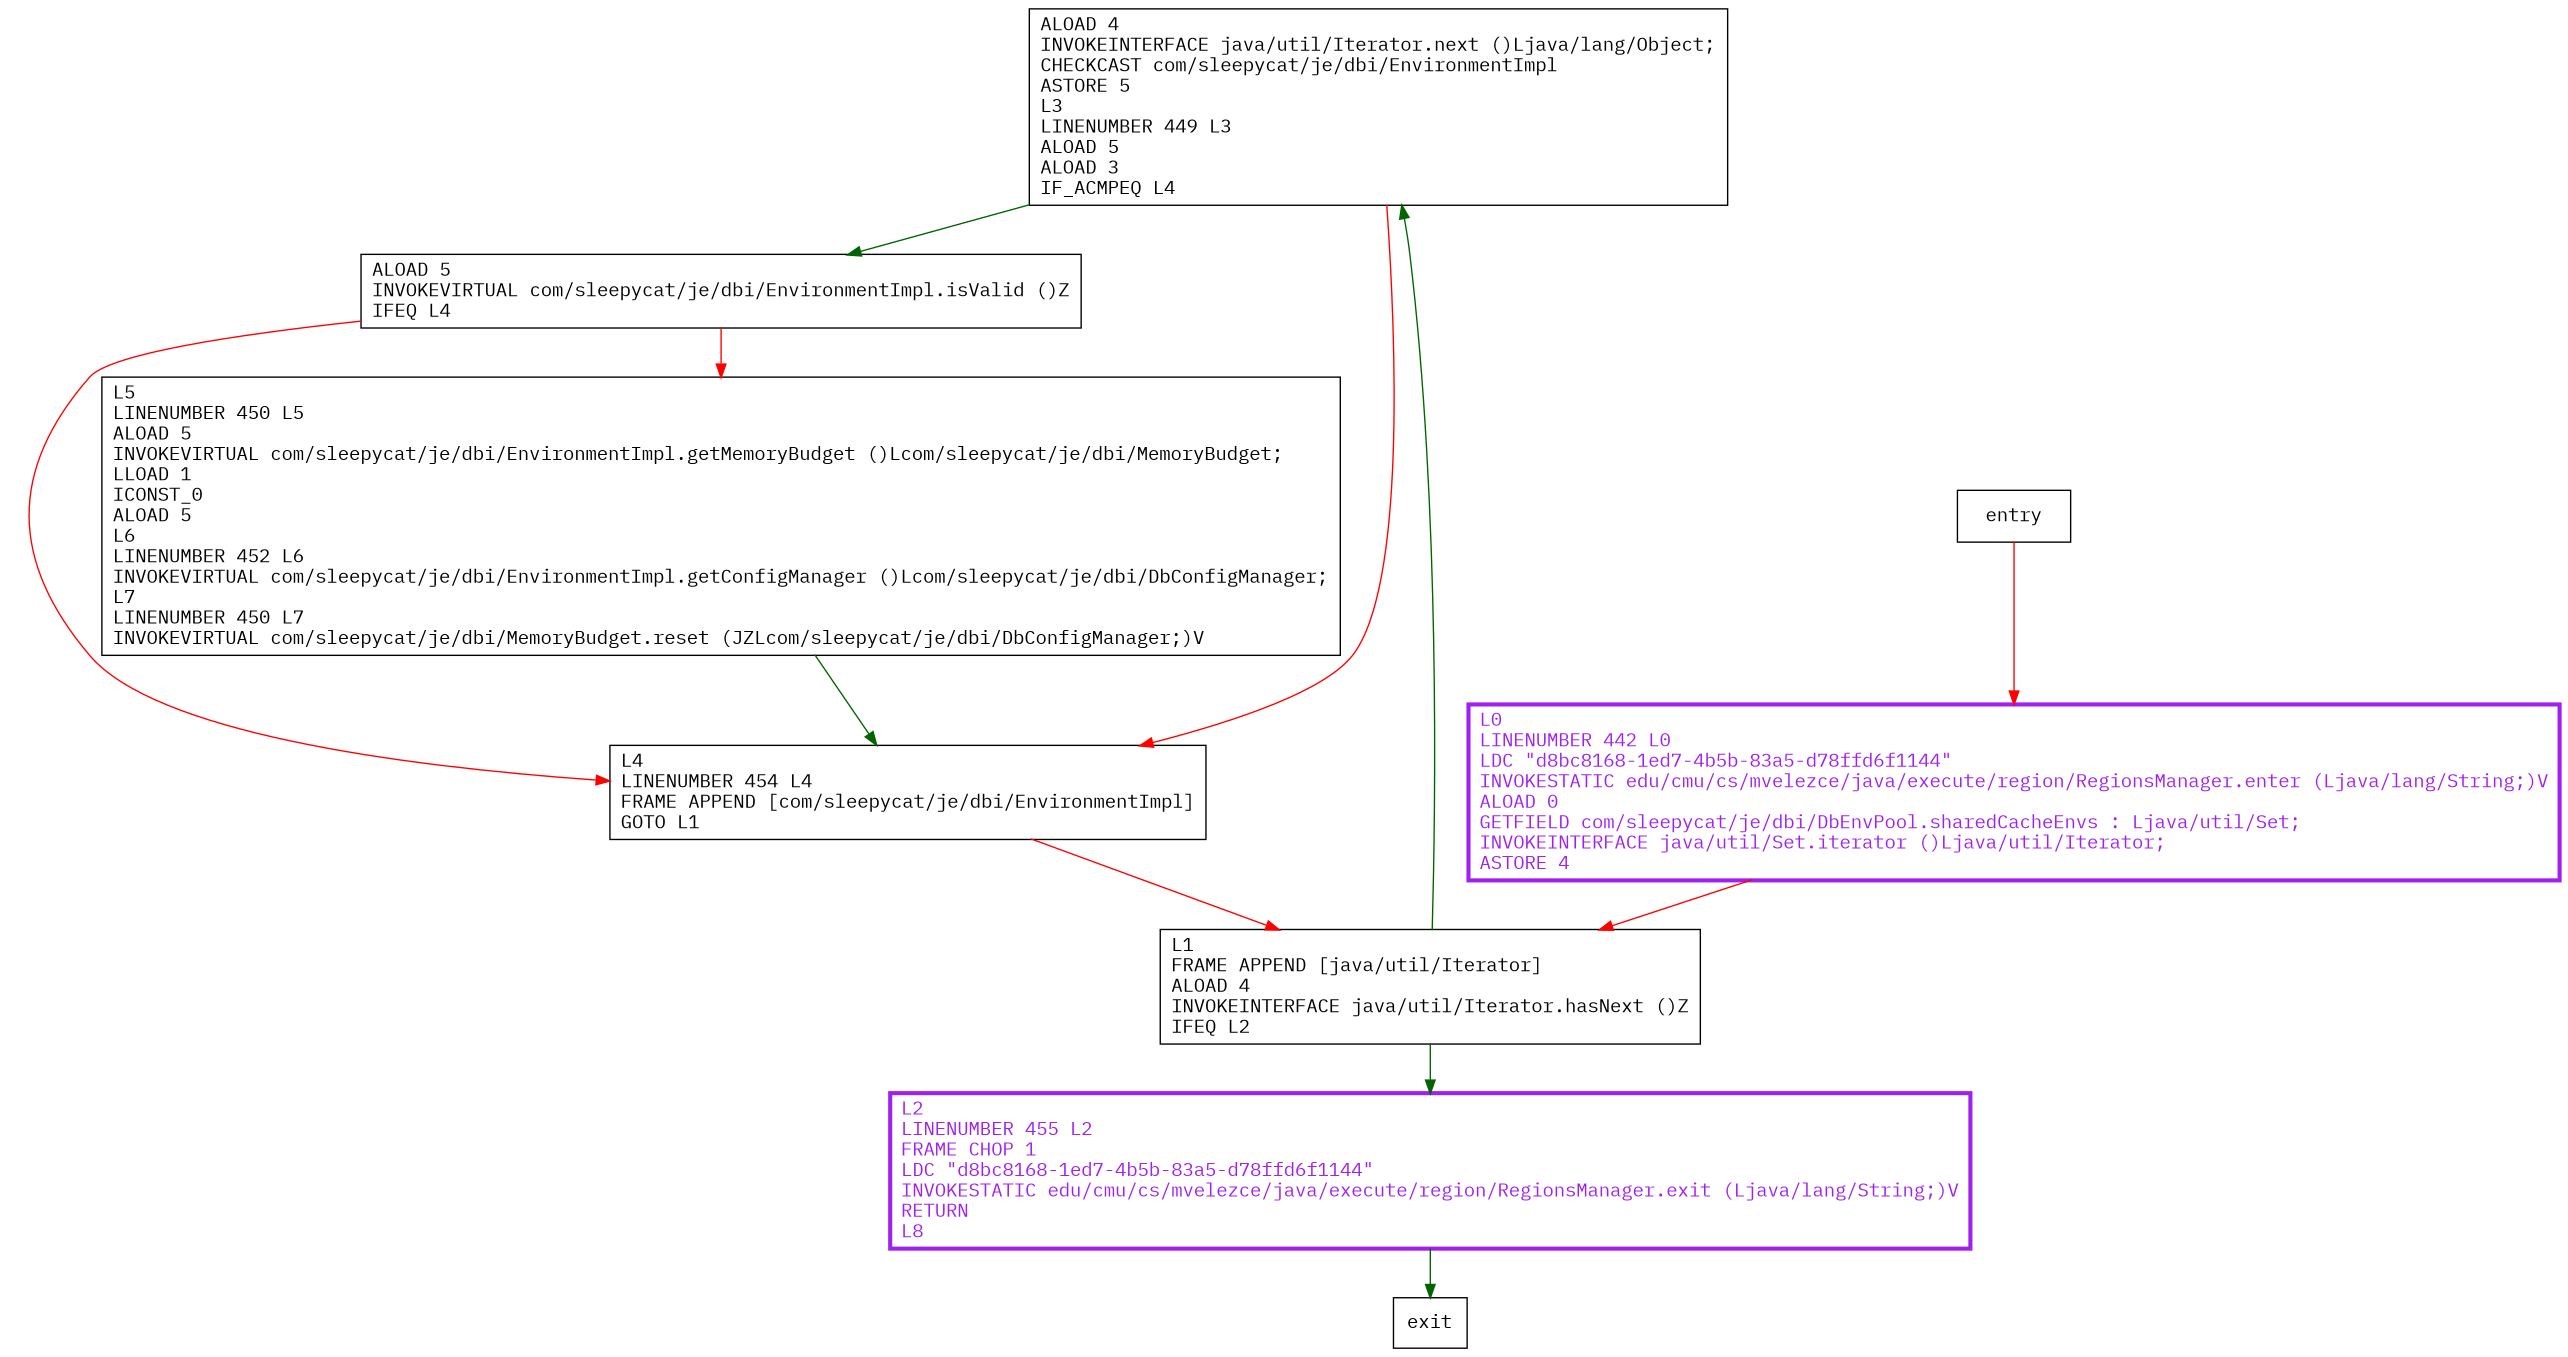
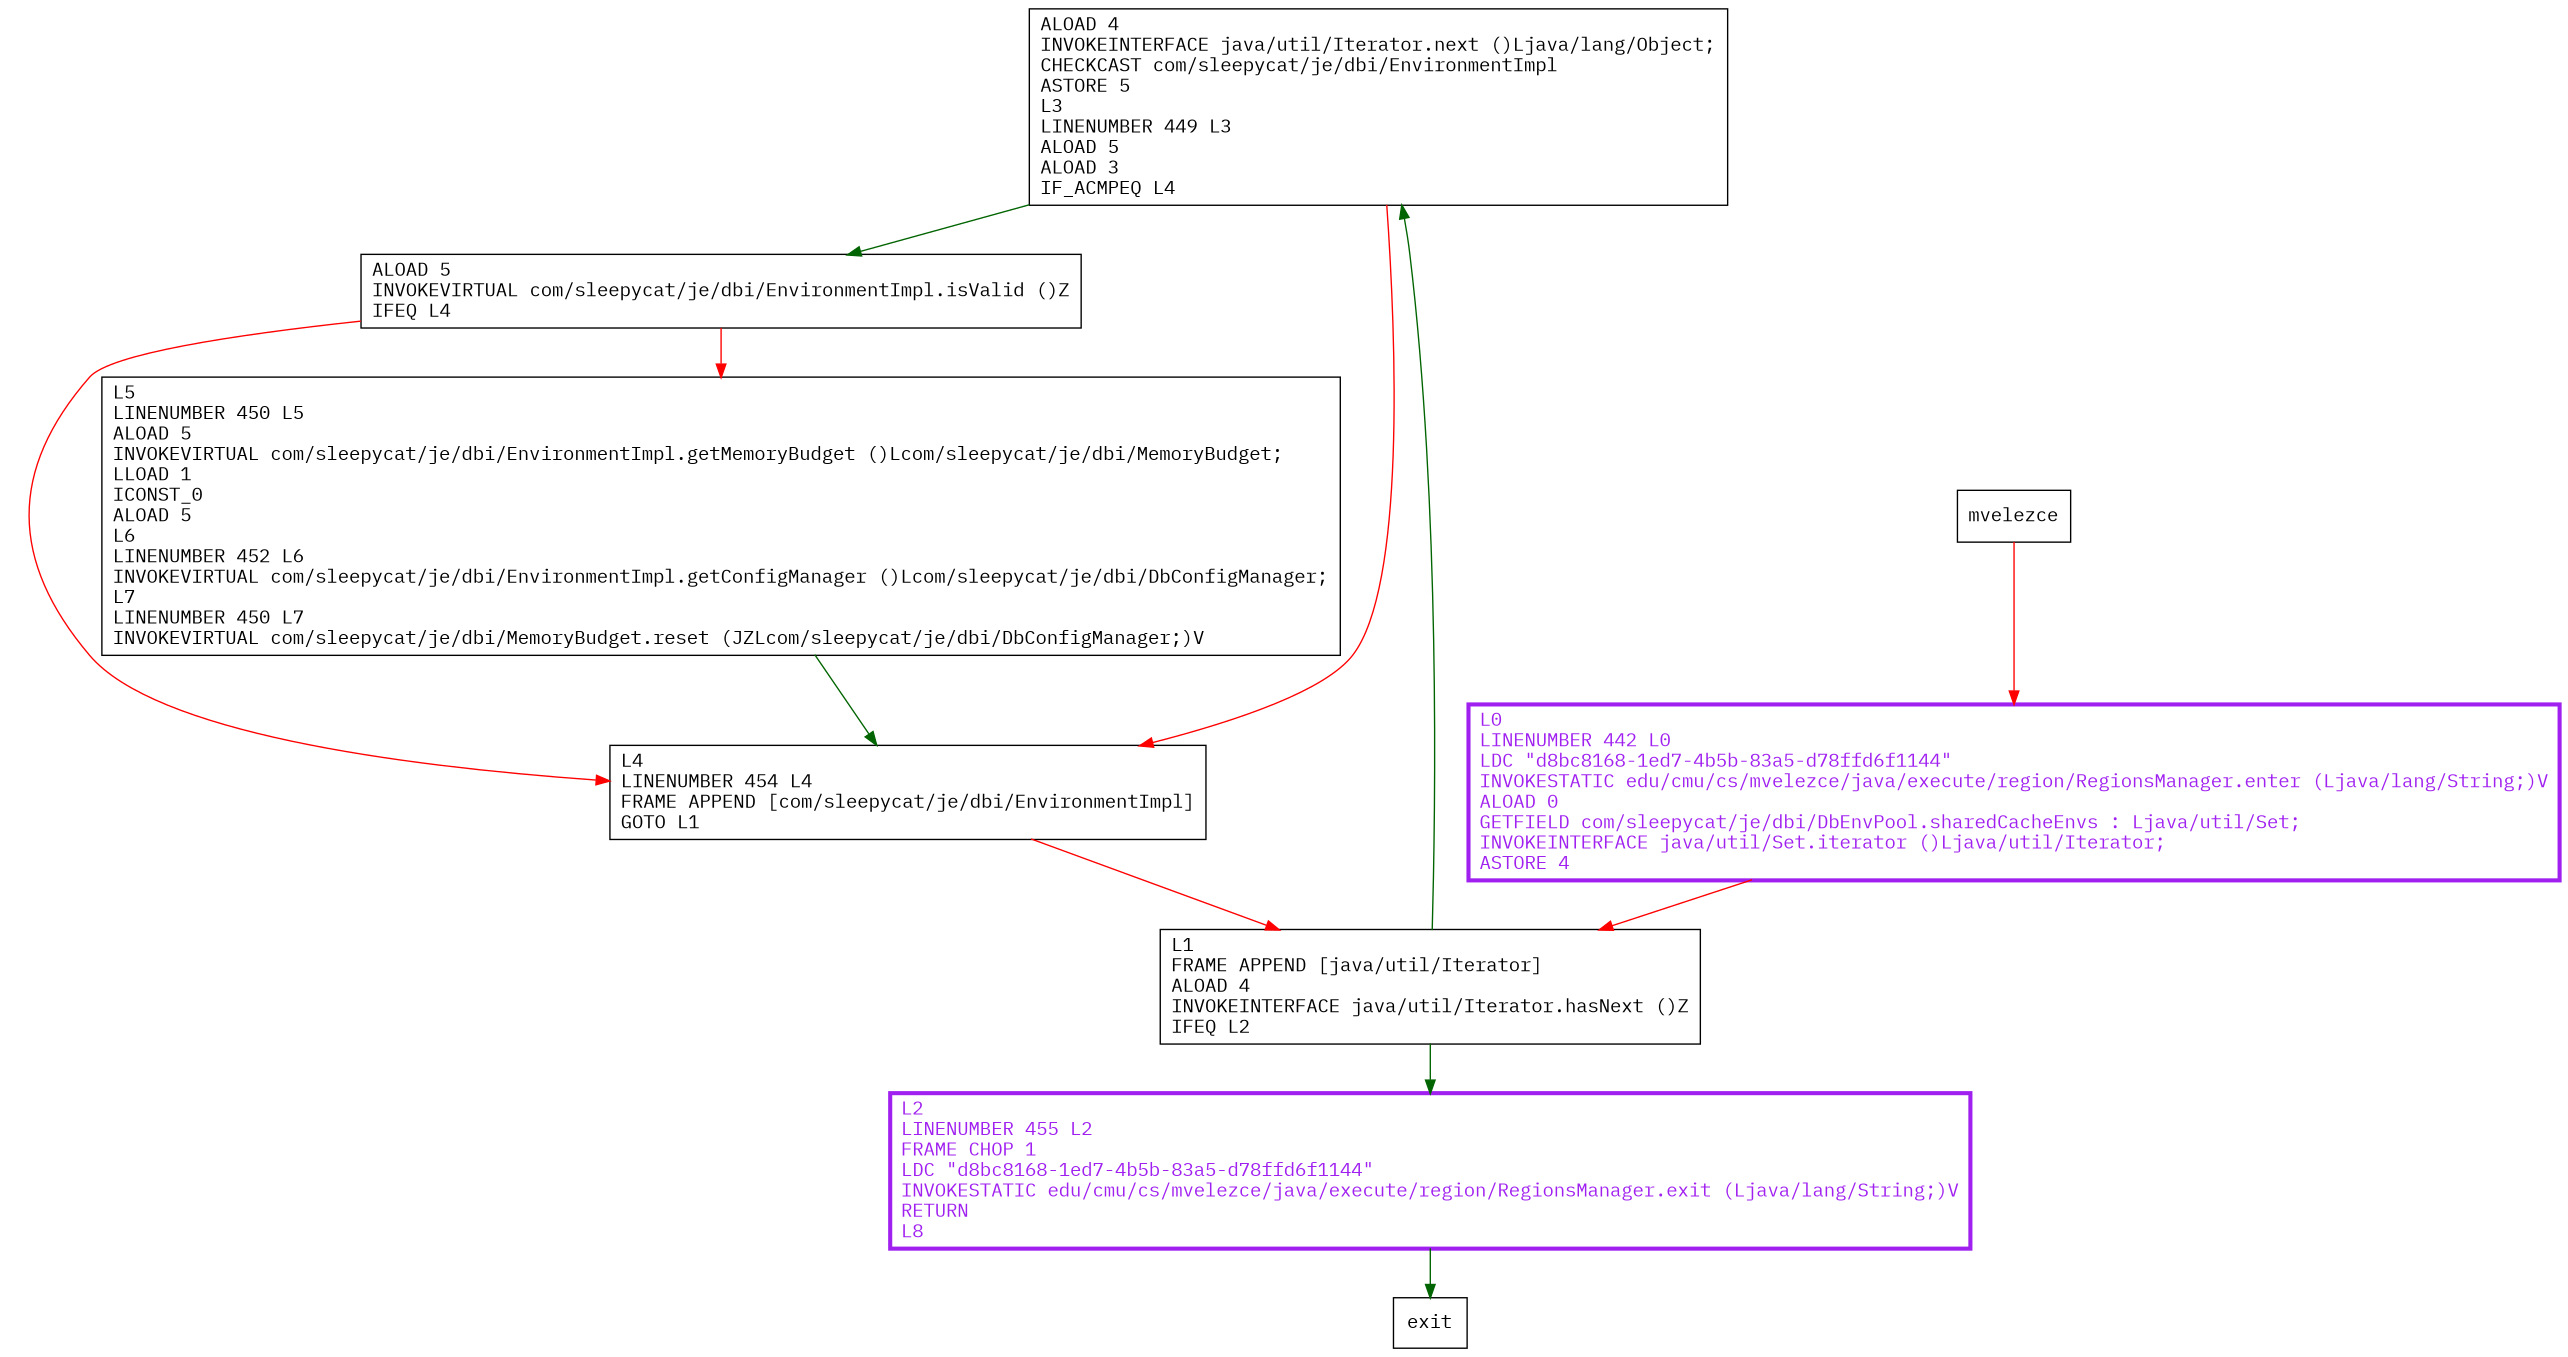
(2014, 516) -> (2014, 516)
